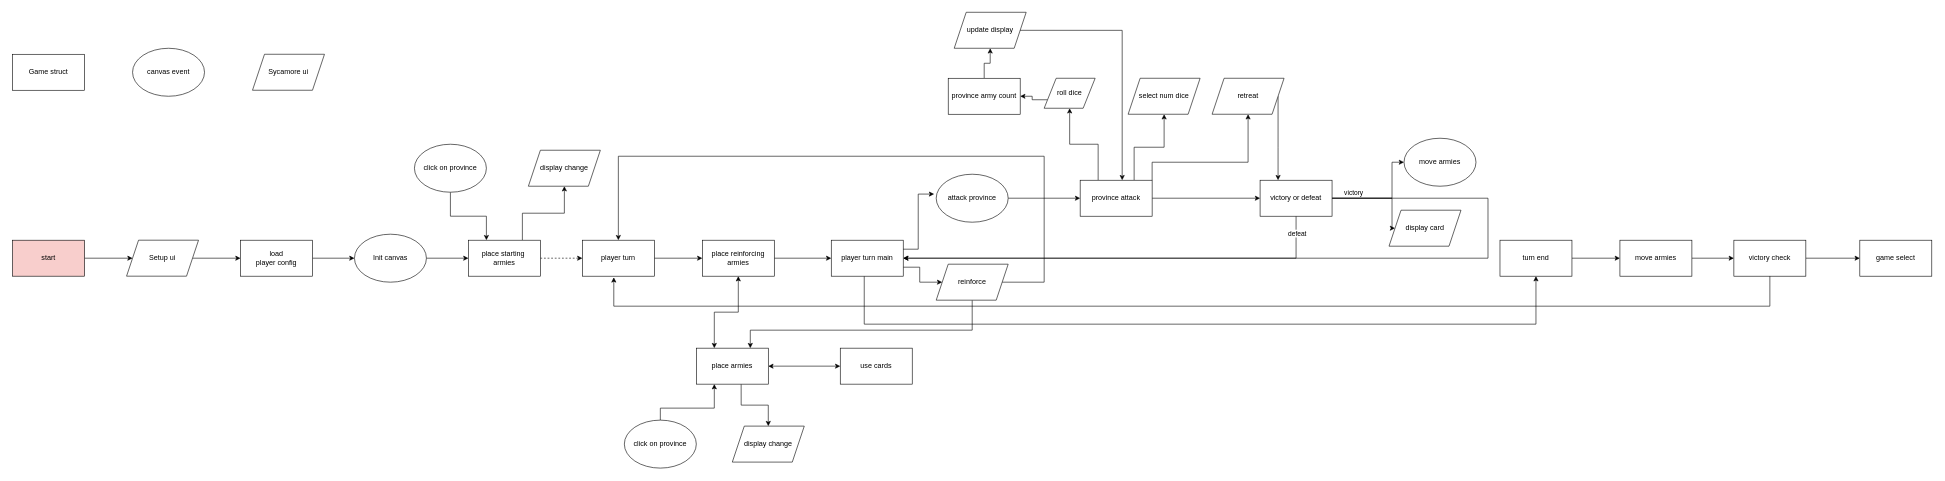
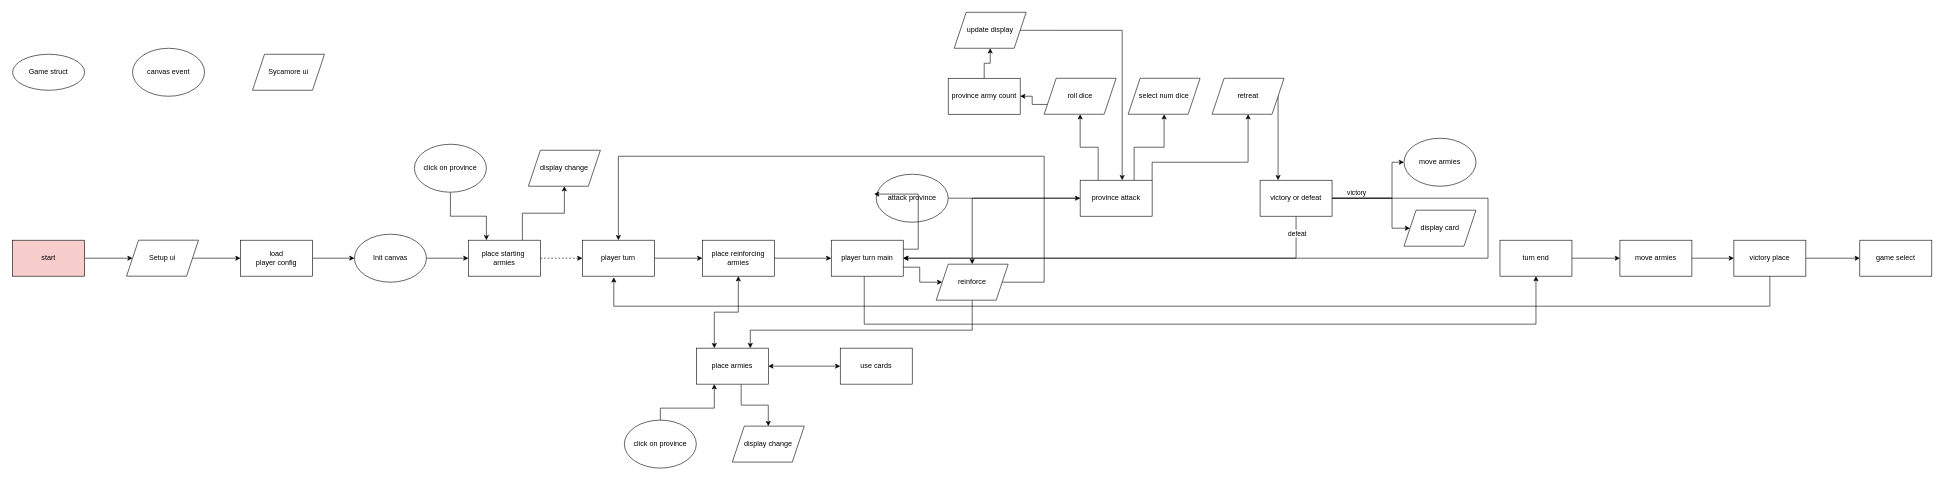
(48, 72) -> (48, 72)
(1070, 93) -> (1080, 96)
(972, 198) -> (912, 198)
(1254, 198) -> (972, 200)
(1425, 228) -> (1440, 228)
(1770, 258) -> (1770, 258)
